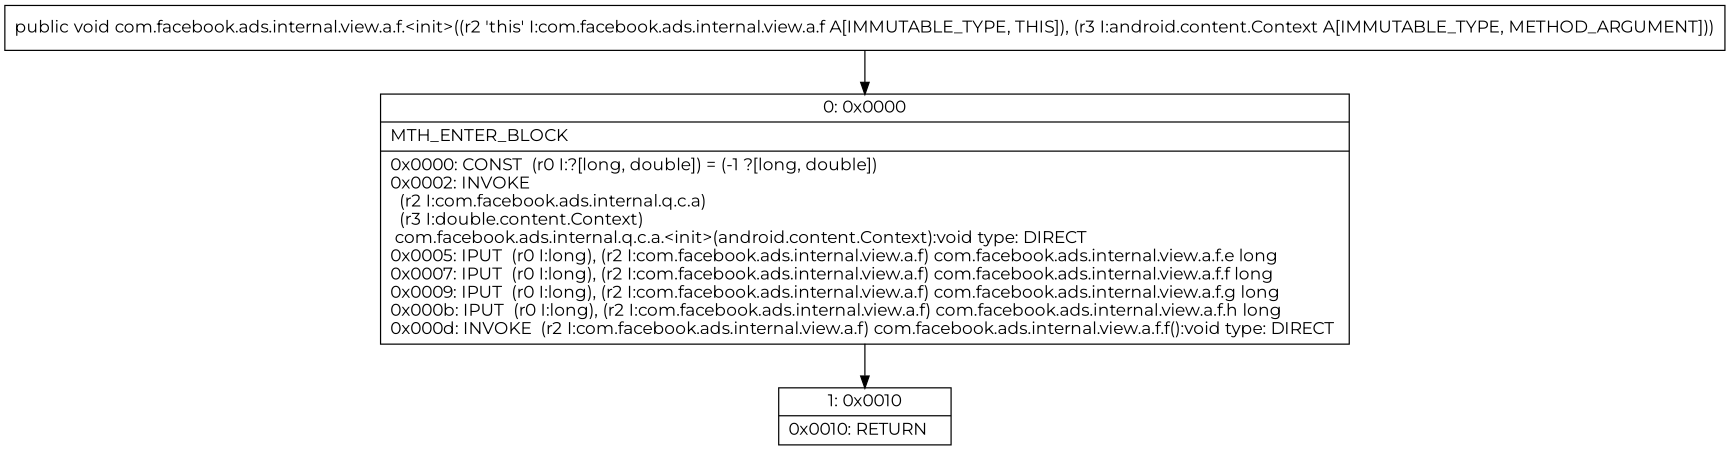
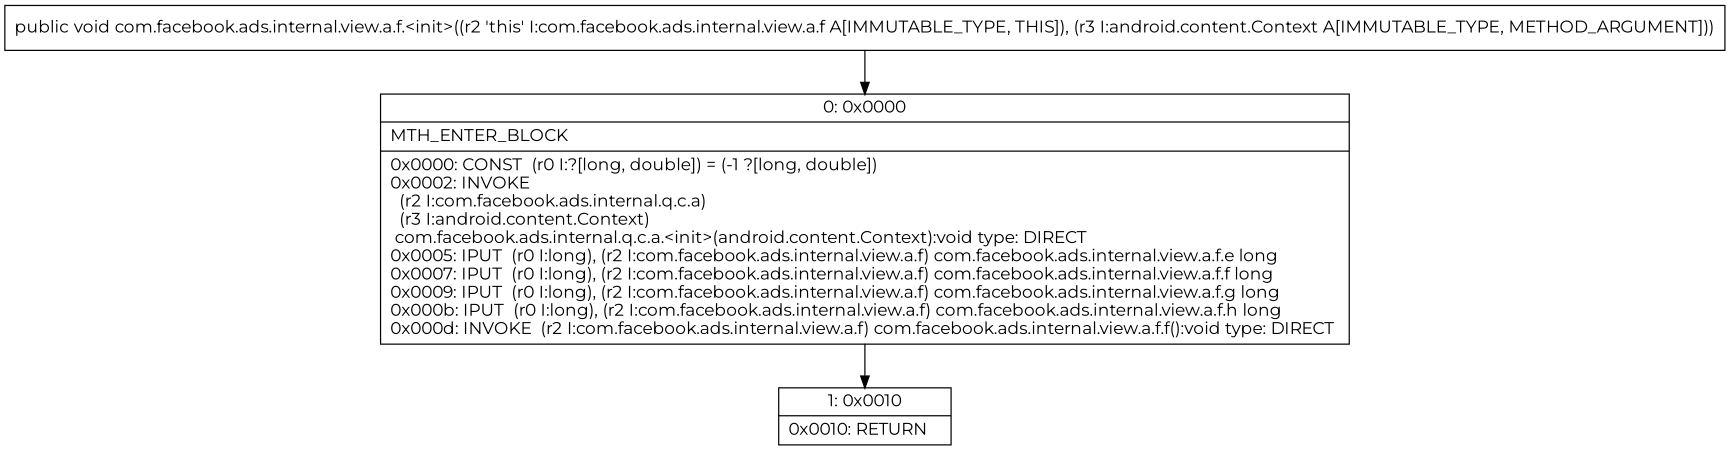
(517, 220) -> (520, 220)
